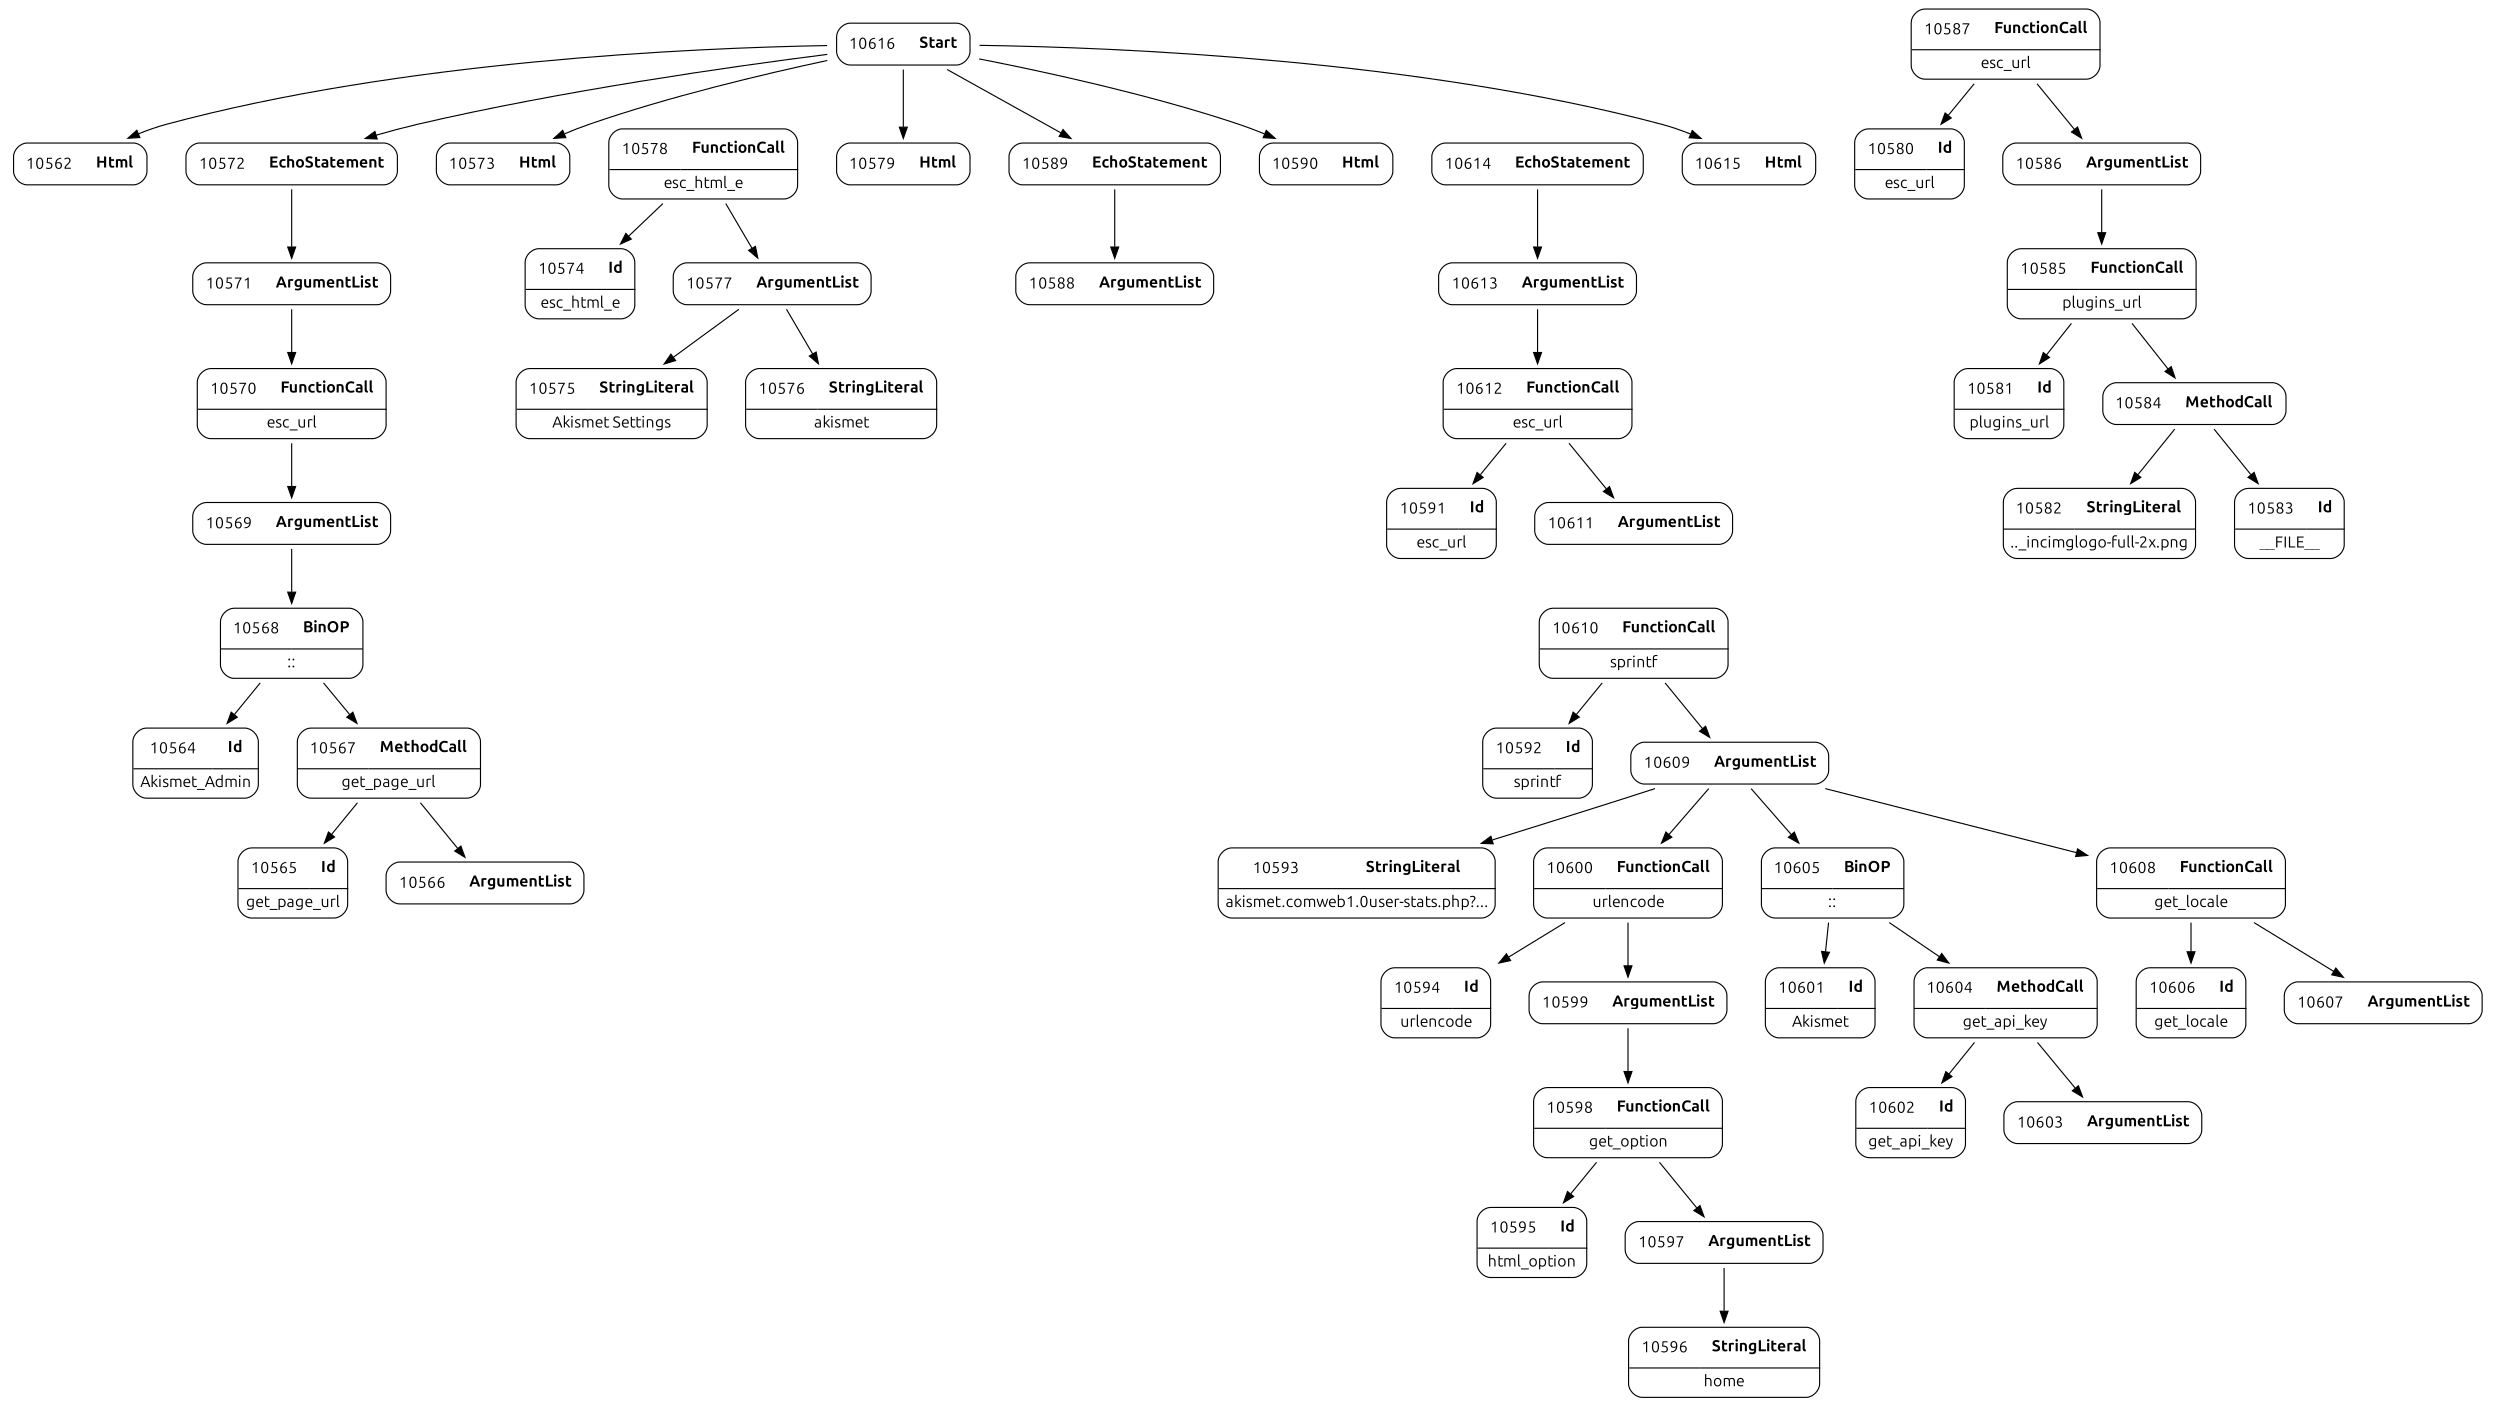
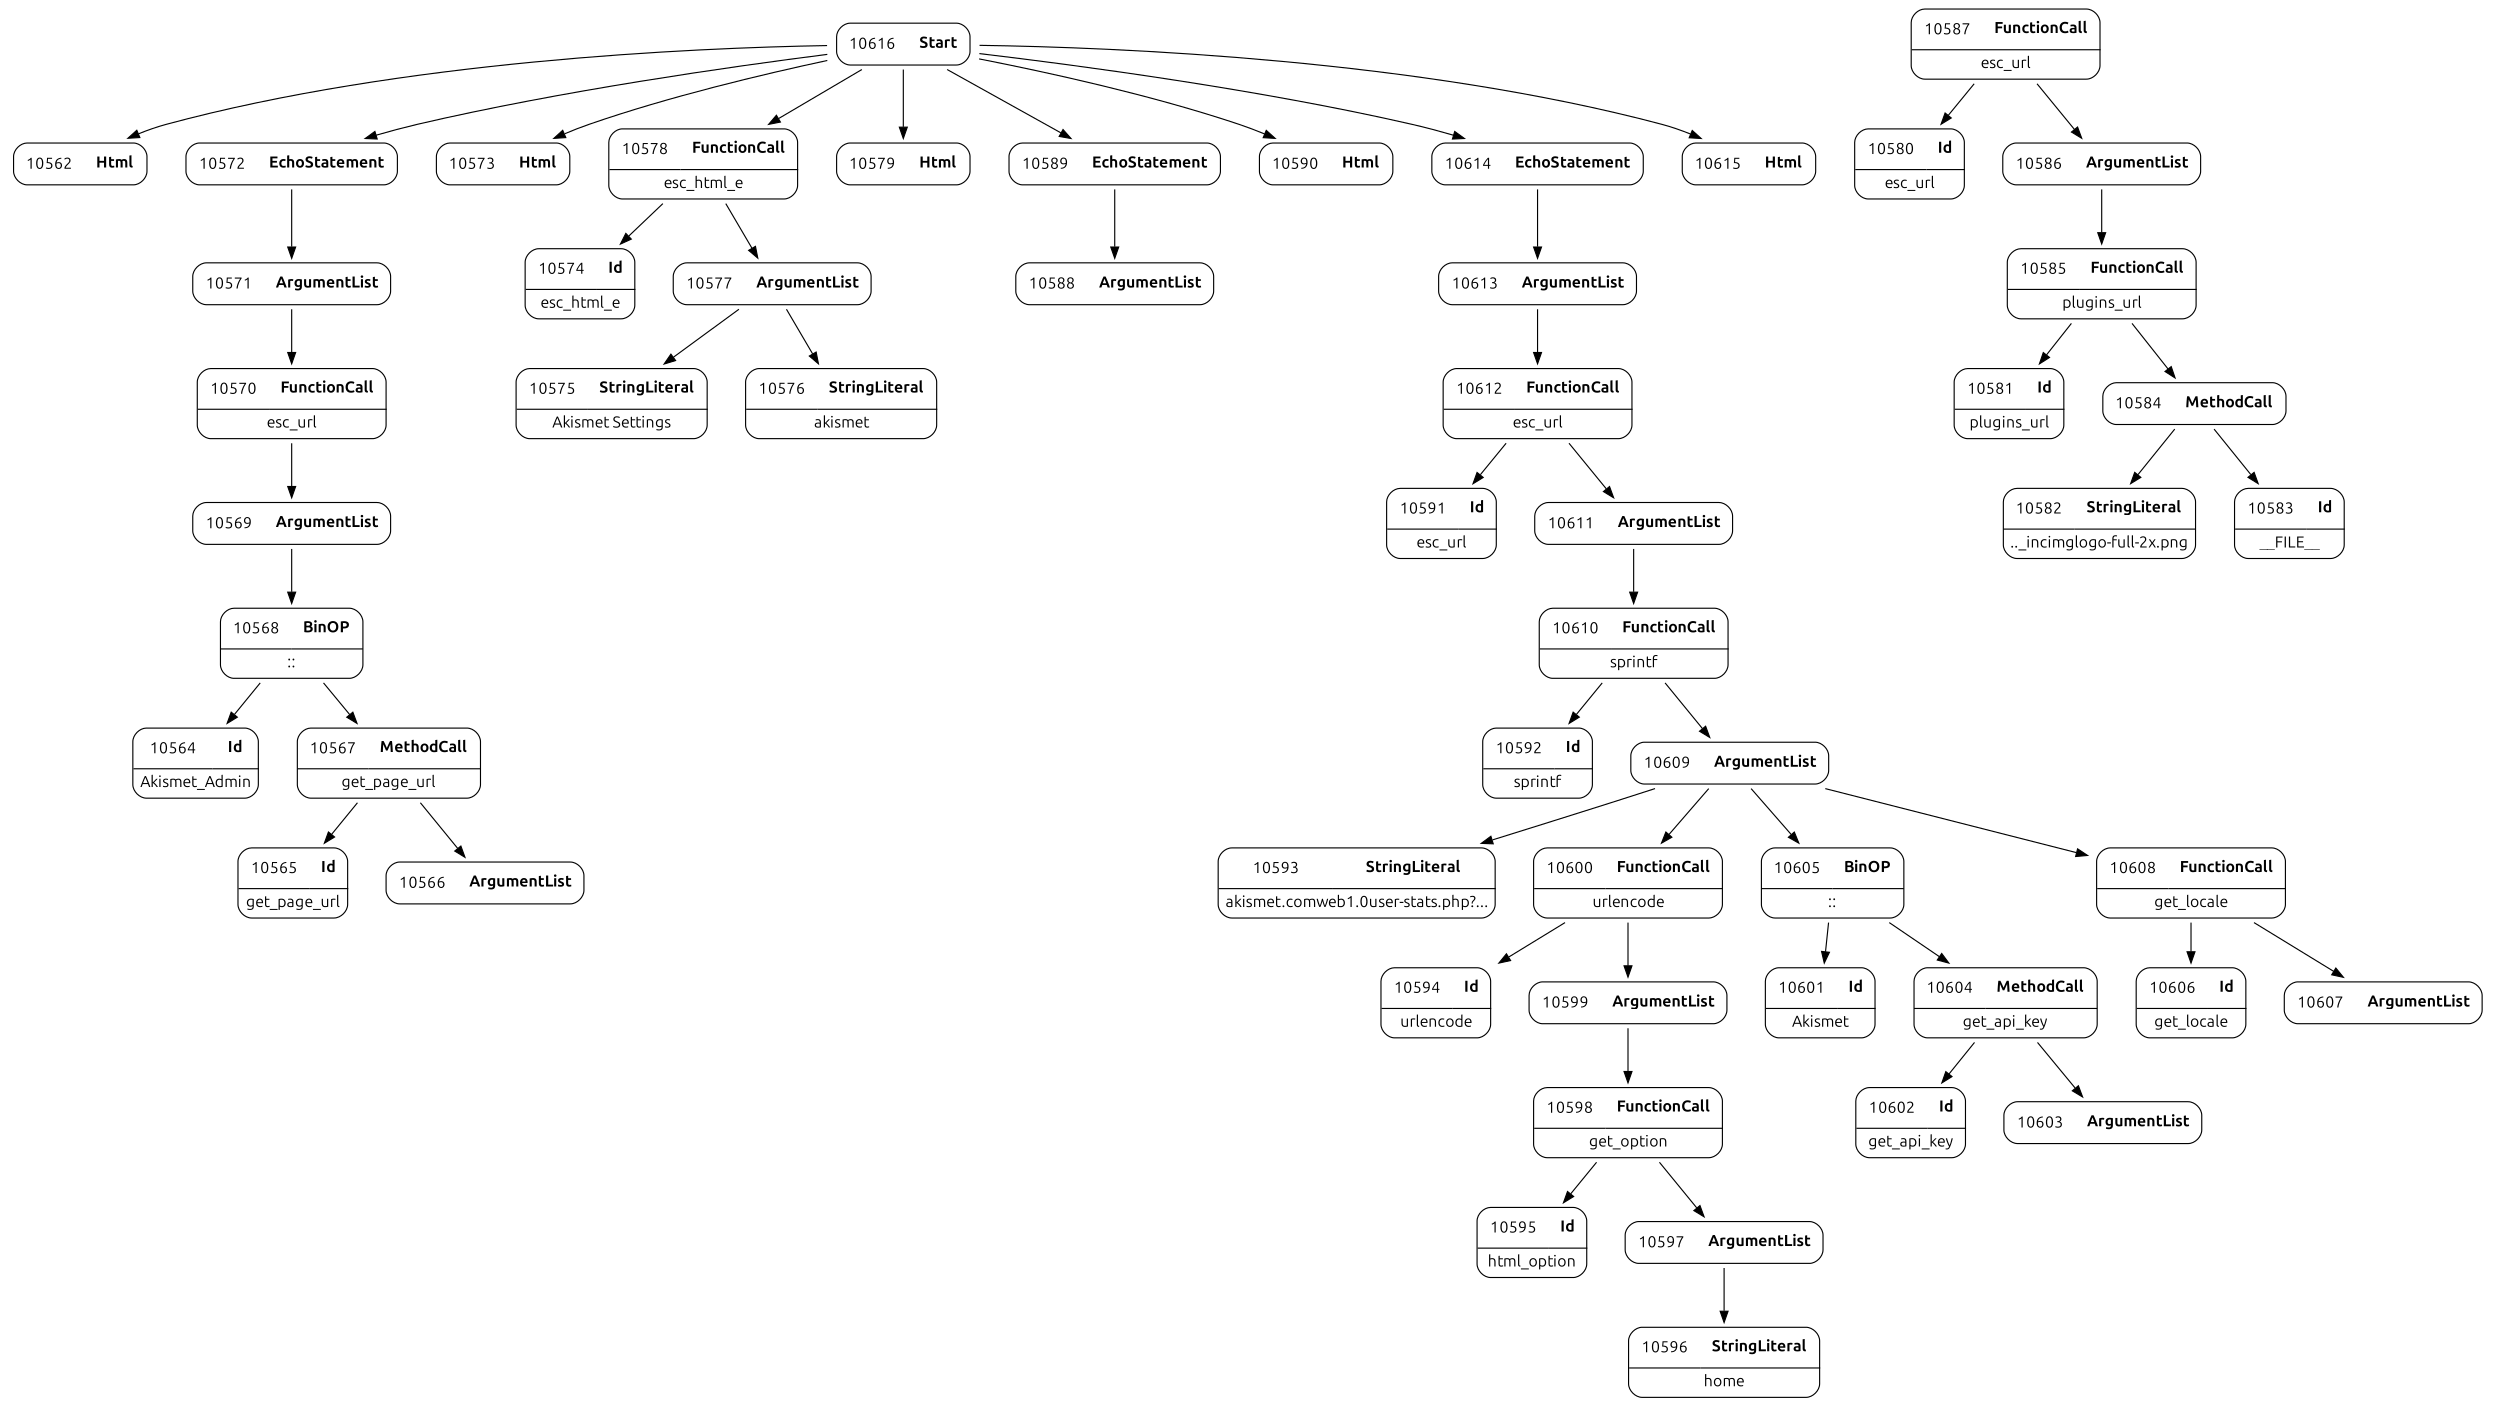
none -> (1218, 87)
none -> (820, 94)
none -> (1634, 570)
